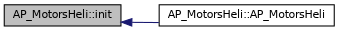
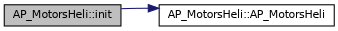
(145, 23) -> (135, 8)
